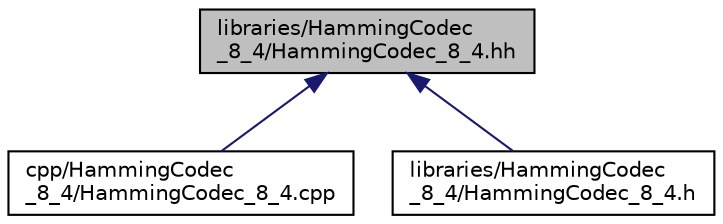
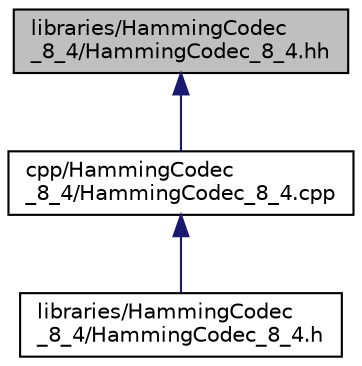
(469, 119) -> (181, 265)
